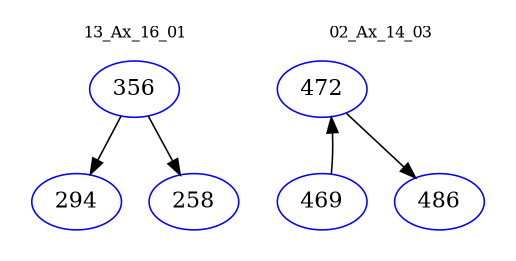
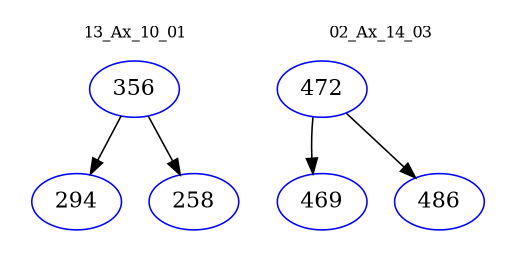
(135, 34) -> (135, 34)
(333, 154) -> (312, 138)
